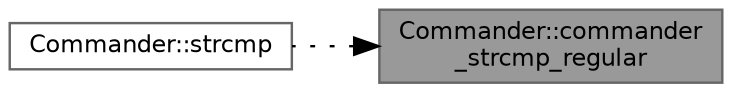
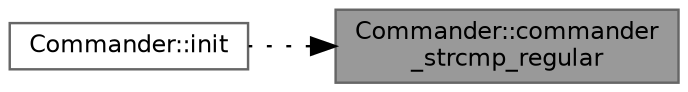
(151, 46) -> (129, 46)
